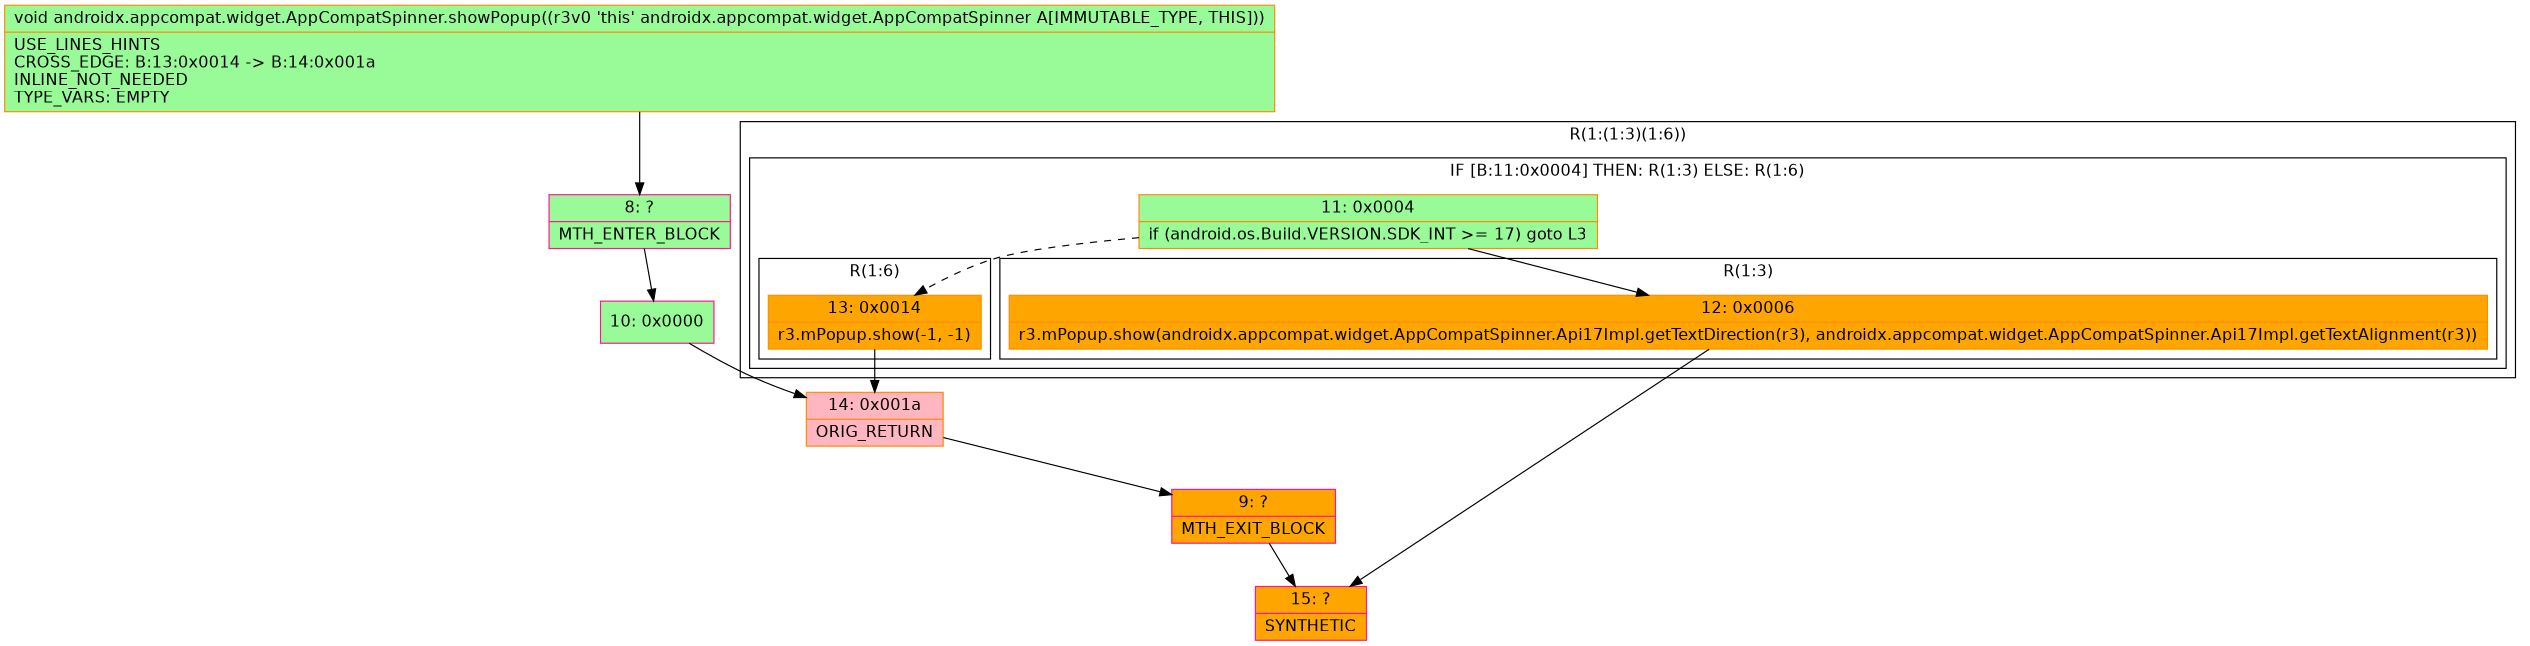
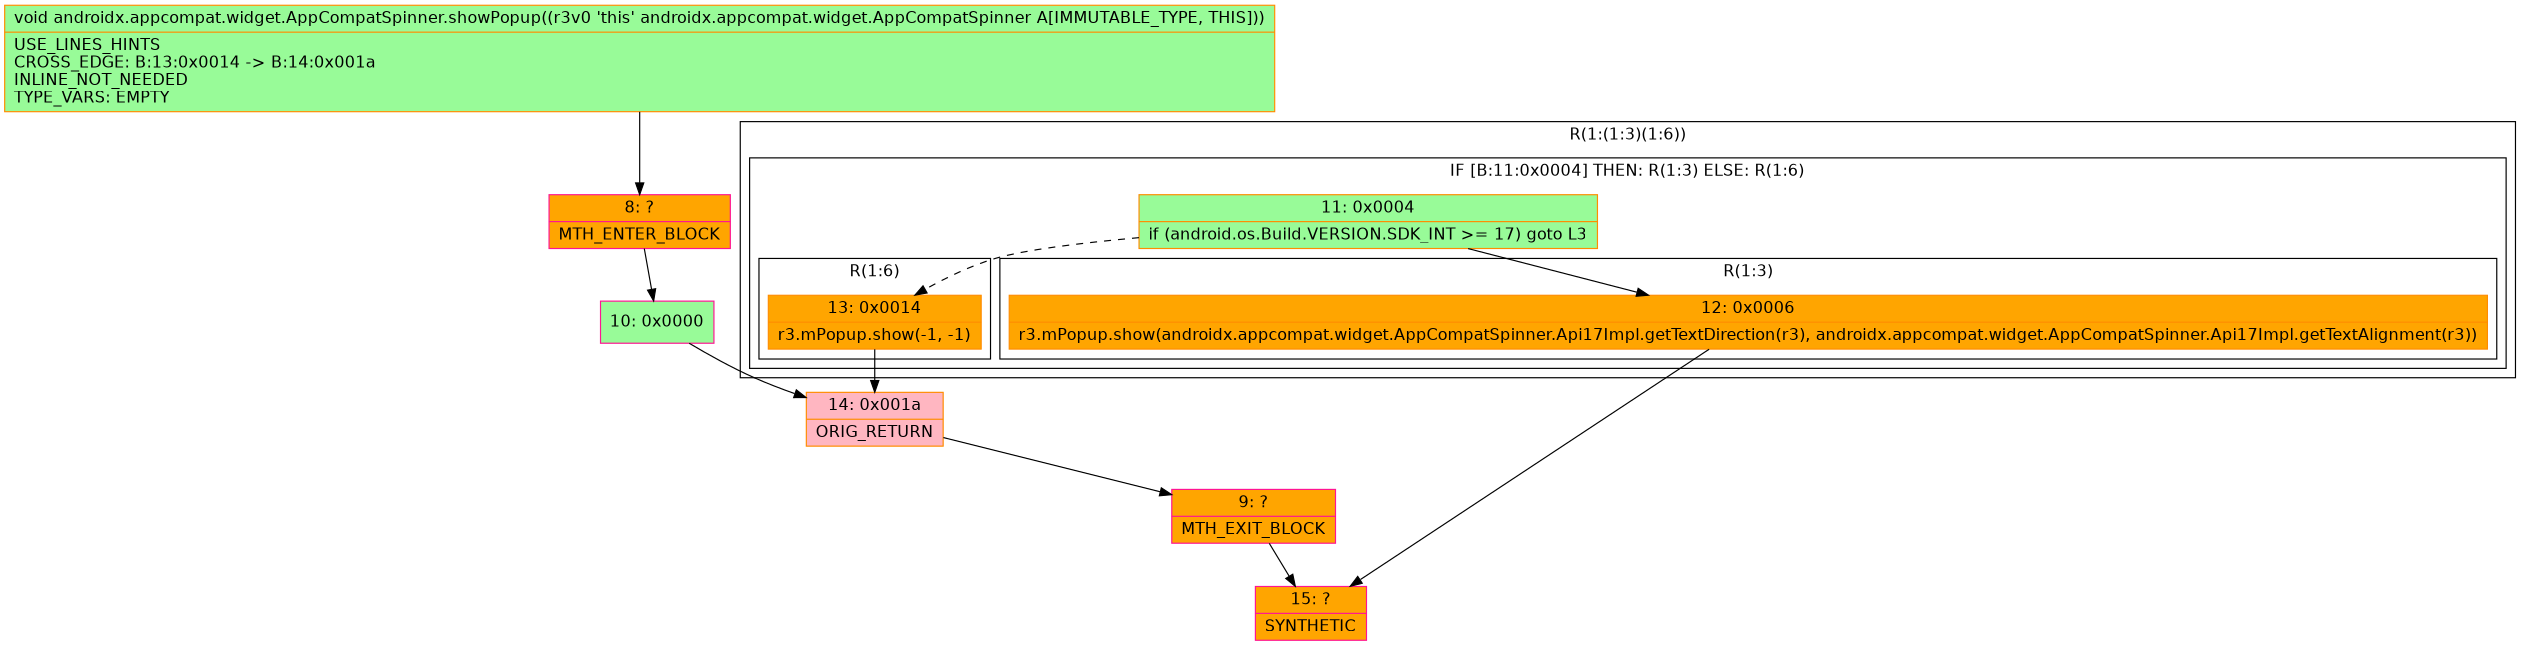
(640, 222) -> (640, 222)
